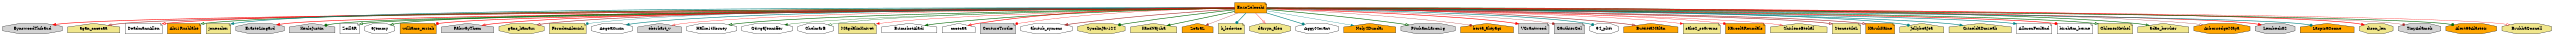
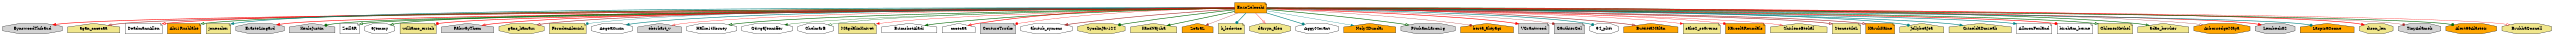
(418, 29) -> (418, 29)
